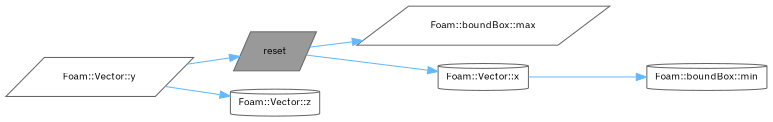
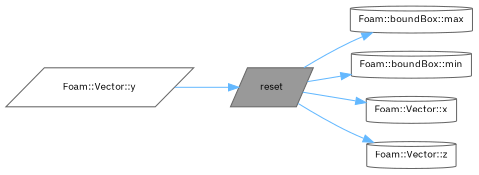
(483, 26) -> (411, 20)
(582, 77) -> (324, 79)
(193, 91) -> (330, 122)
